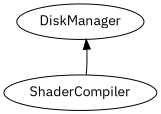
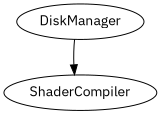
(87, 62) -> (74, 52)
